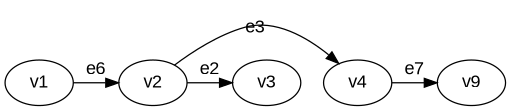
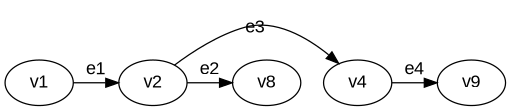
(96, 70) -> (96, 70)
(415, 70) -> (415, 70)
(267, 83) -> (267, 83)
